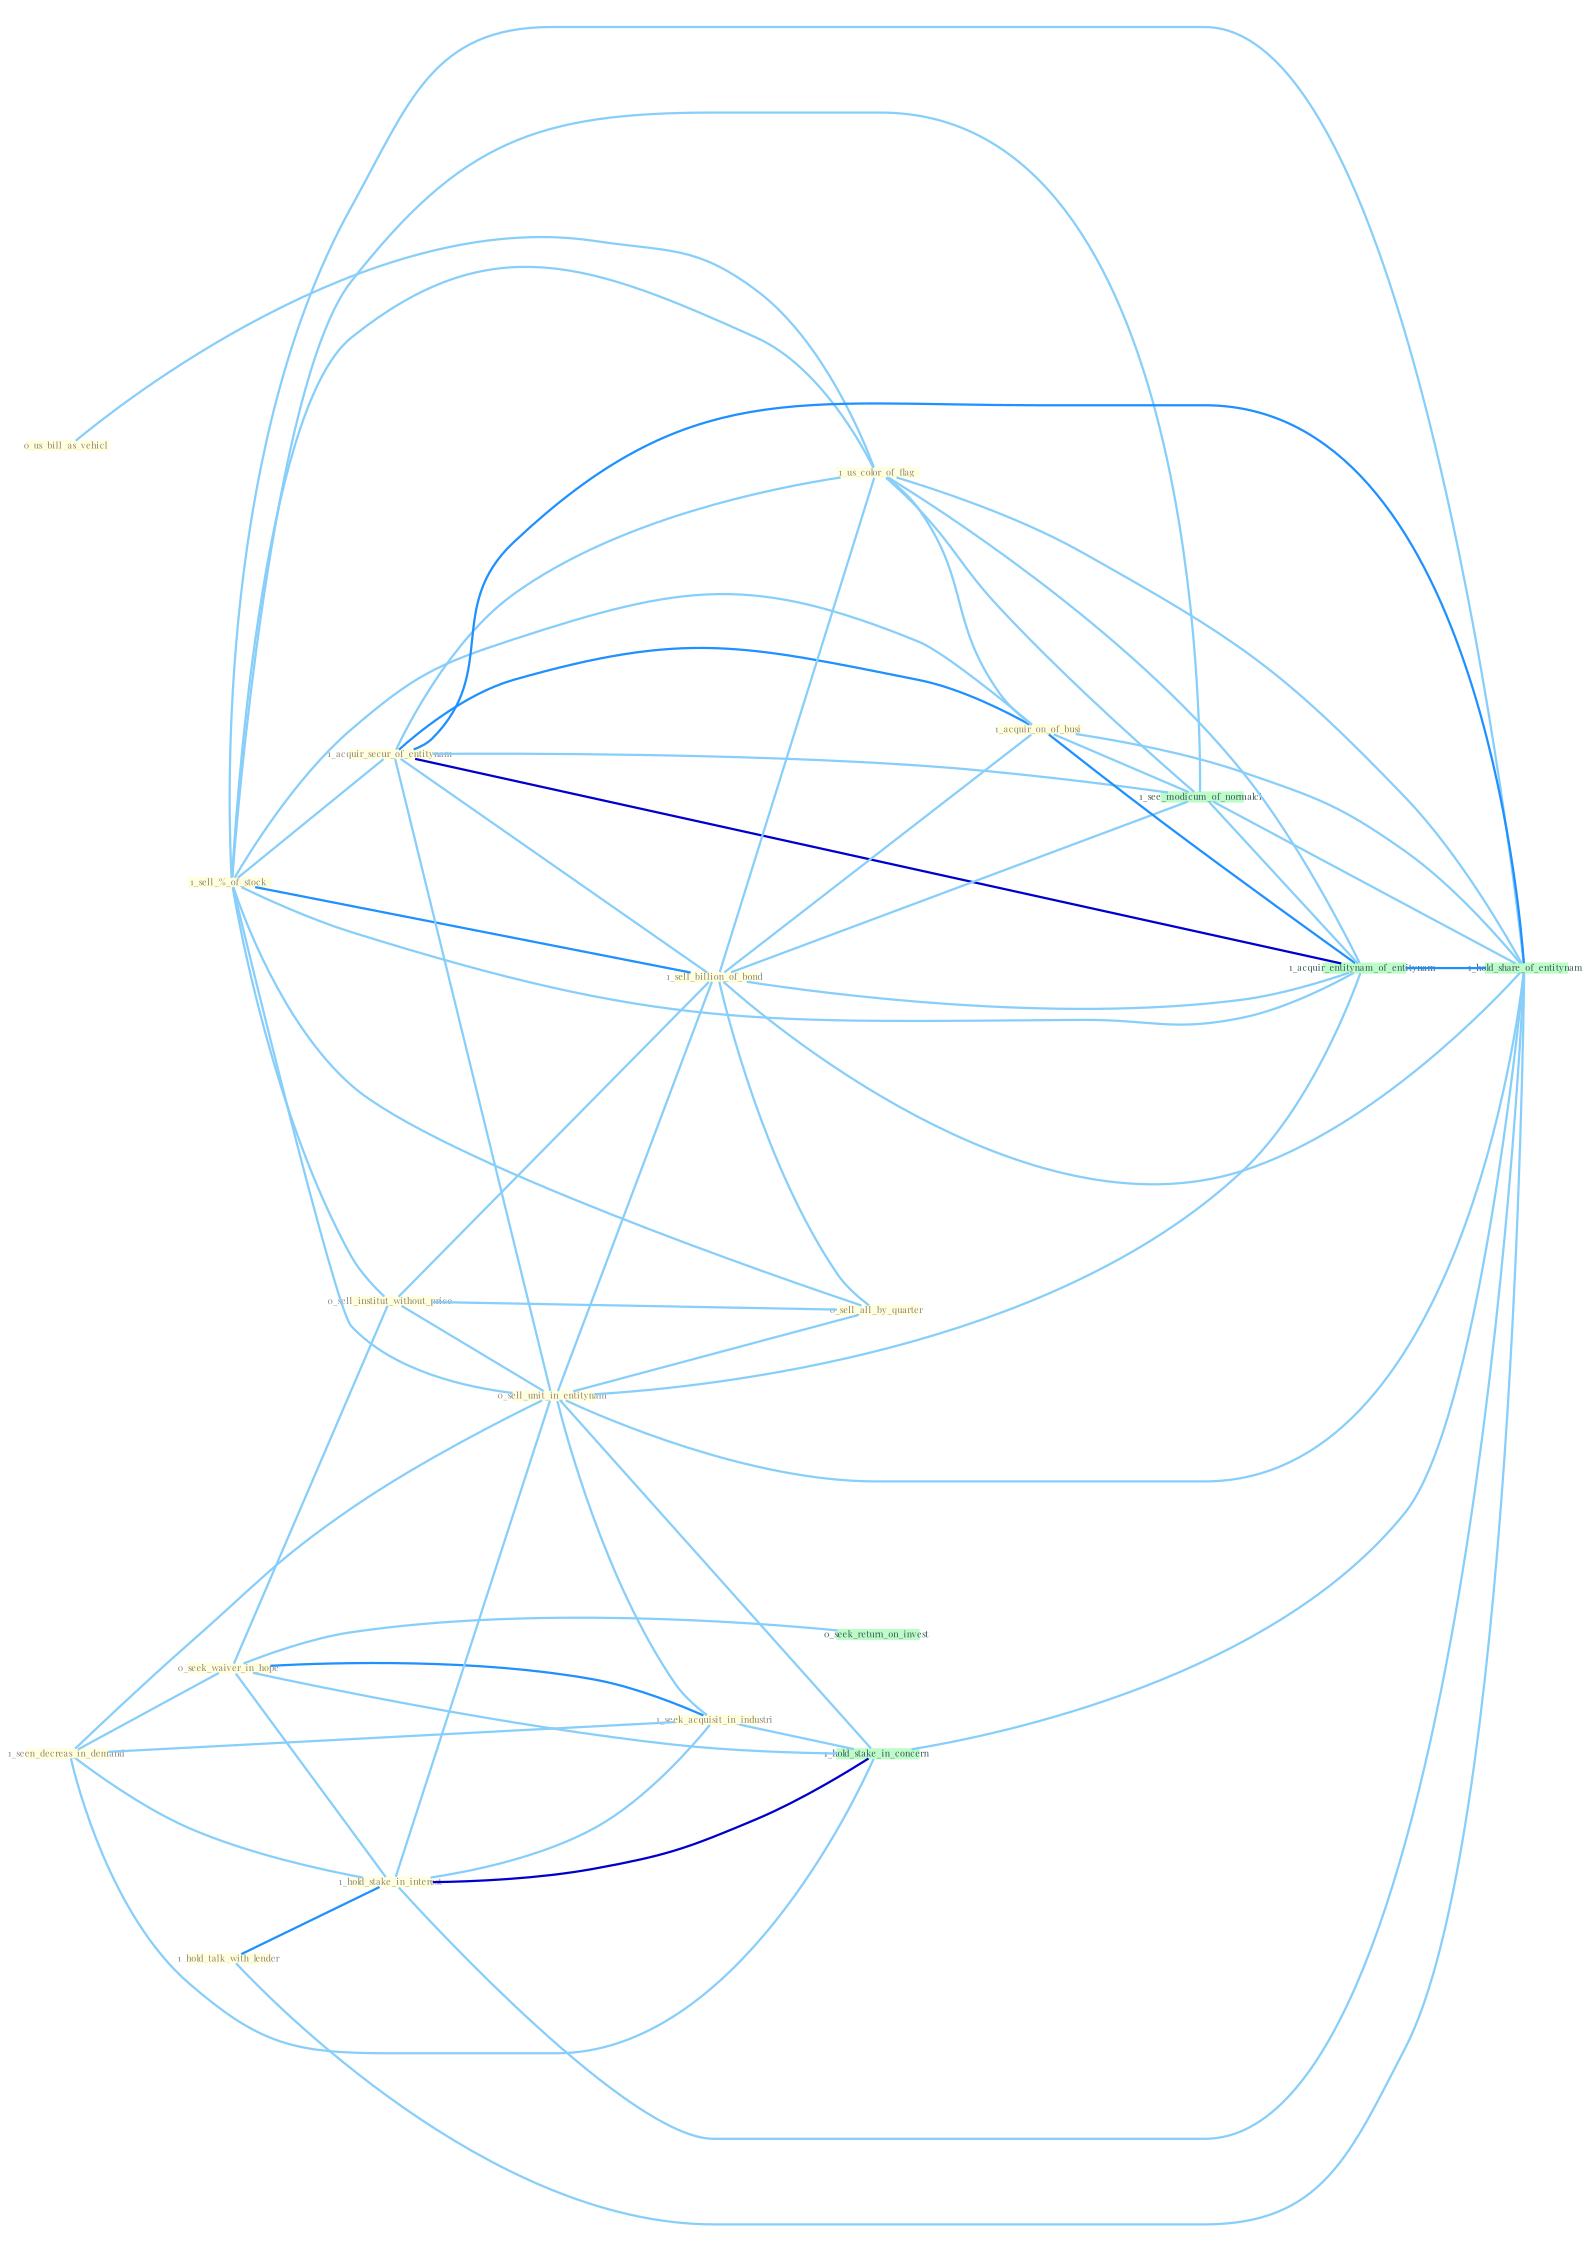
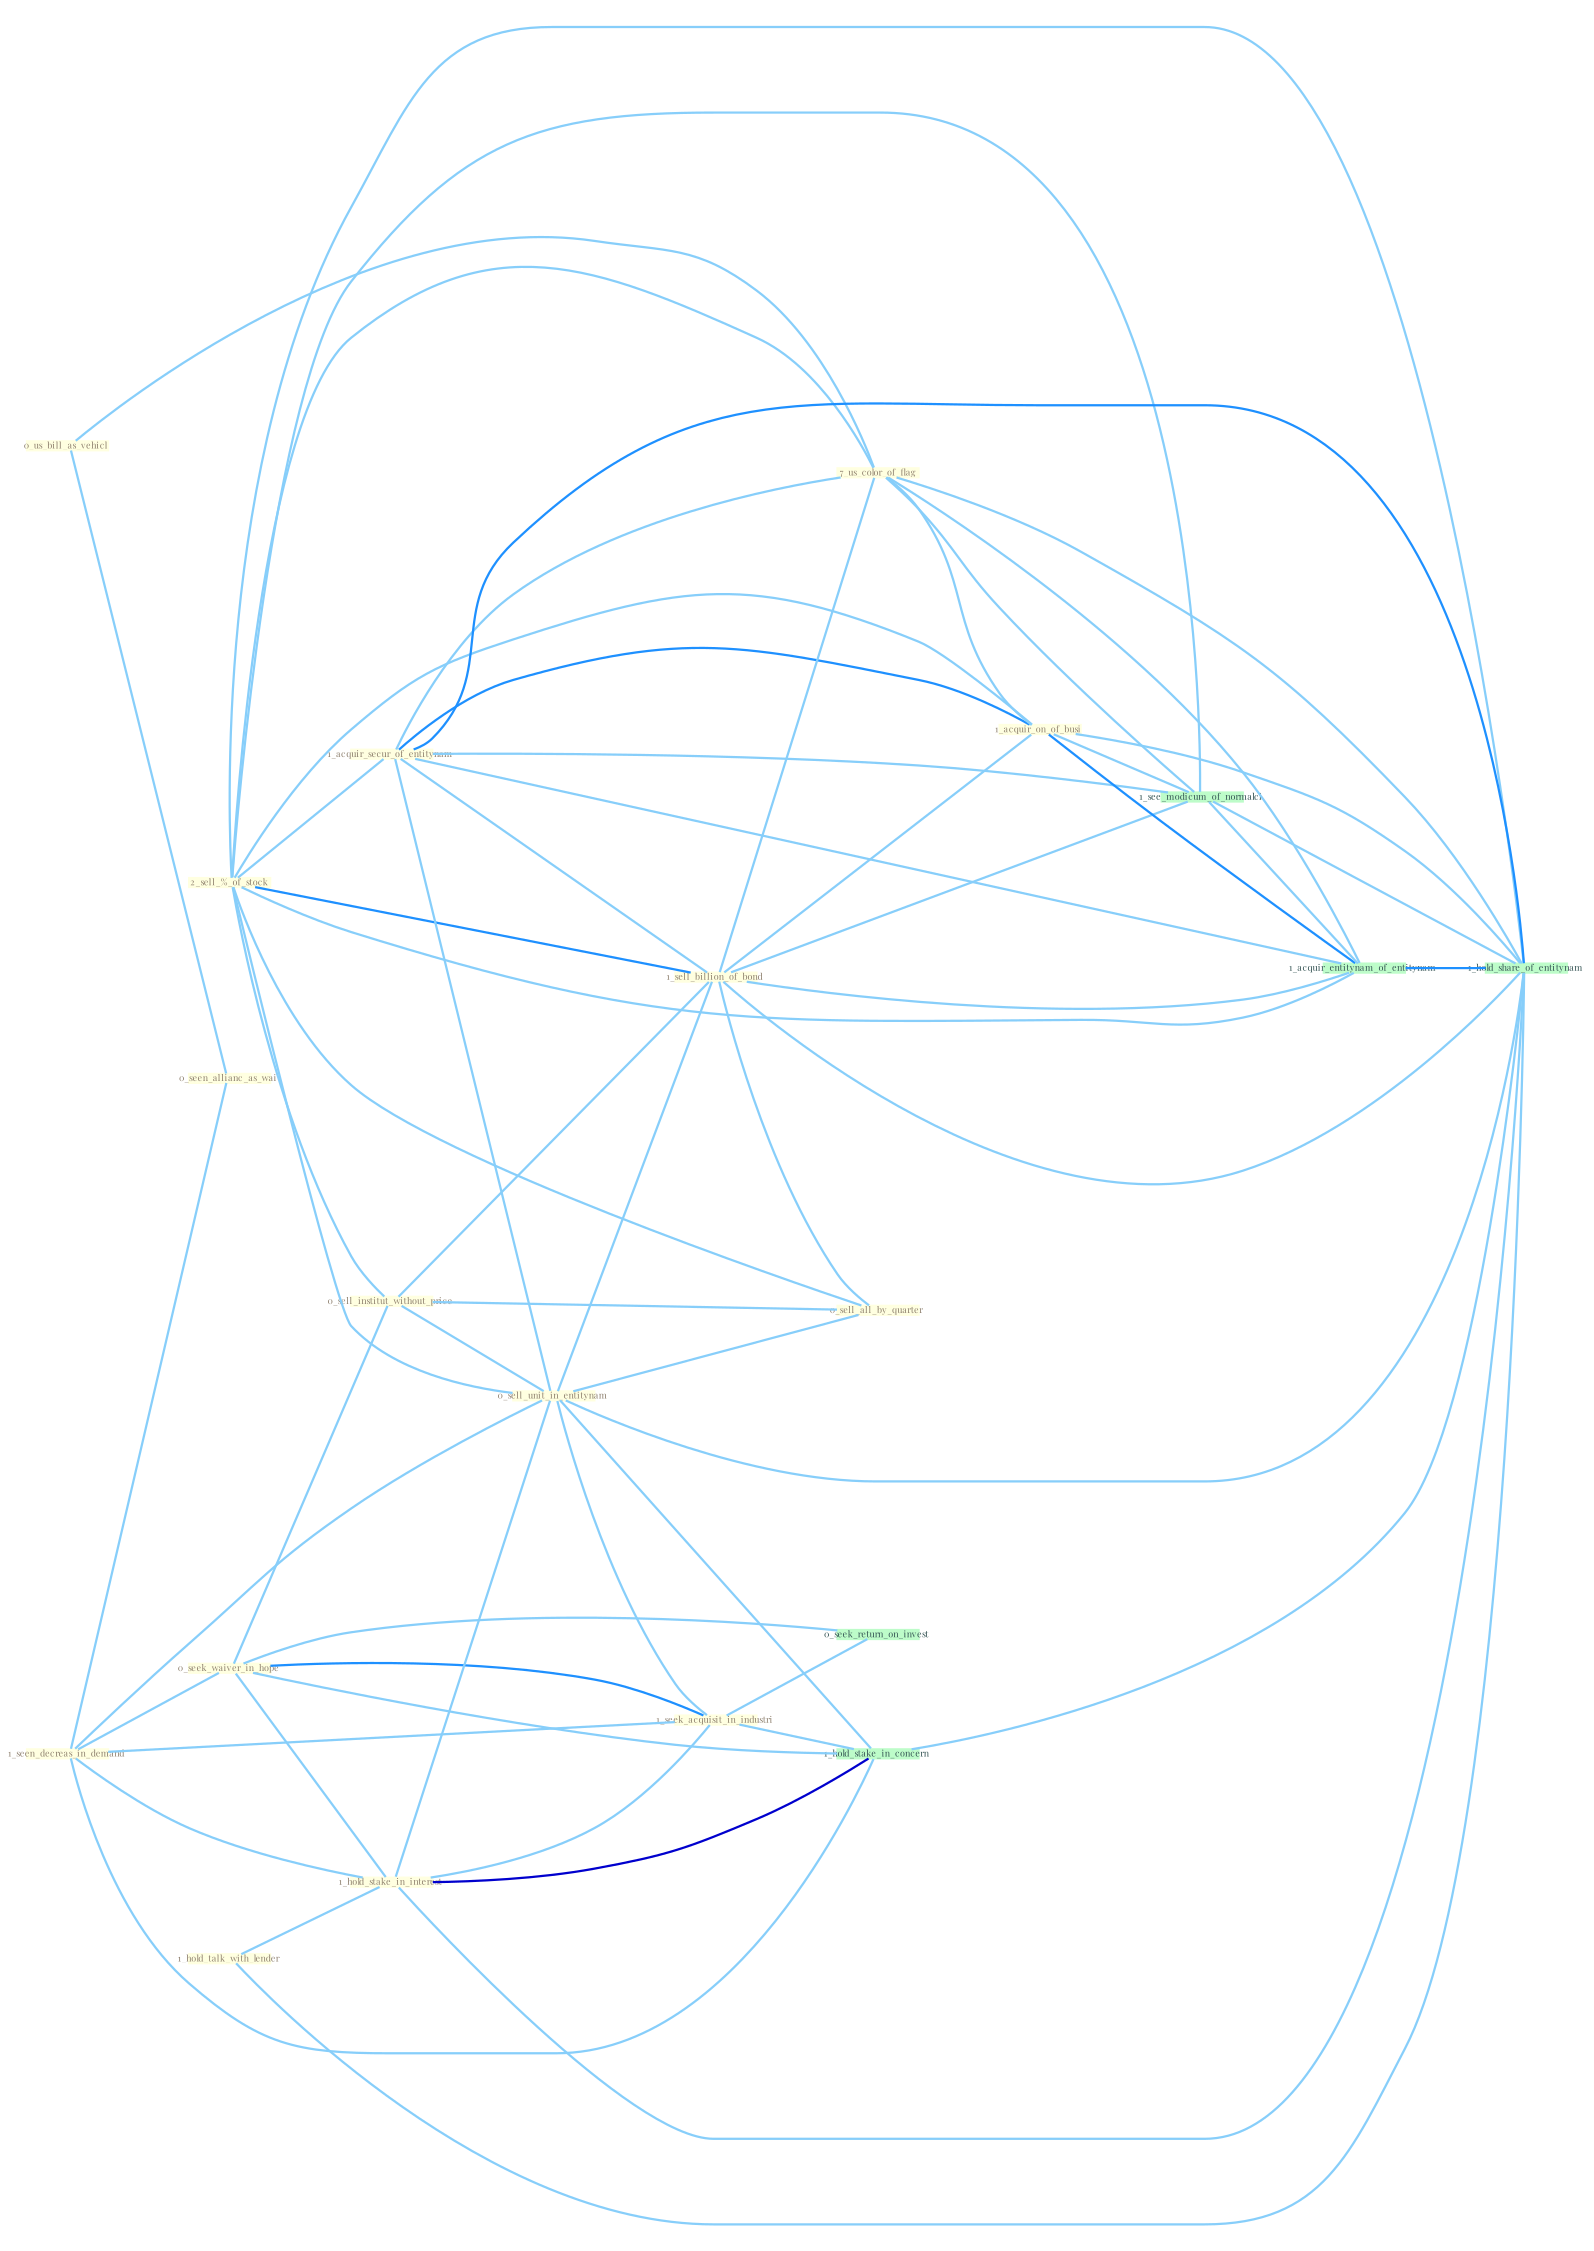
(878, 473) -> (878, 473)
(901, 866) -> (901, 866)
(230, 883) -> (230, 883)
none -> (230, 1078)
(1046, 1293) -> none
none -> (790, 1681)
(310, 1921) -> (310, 1921)
